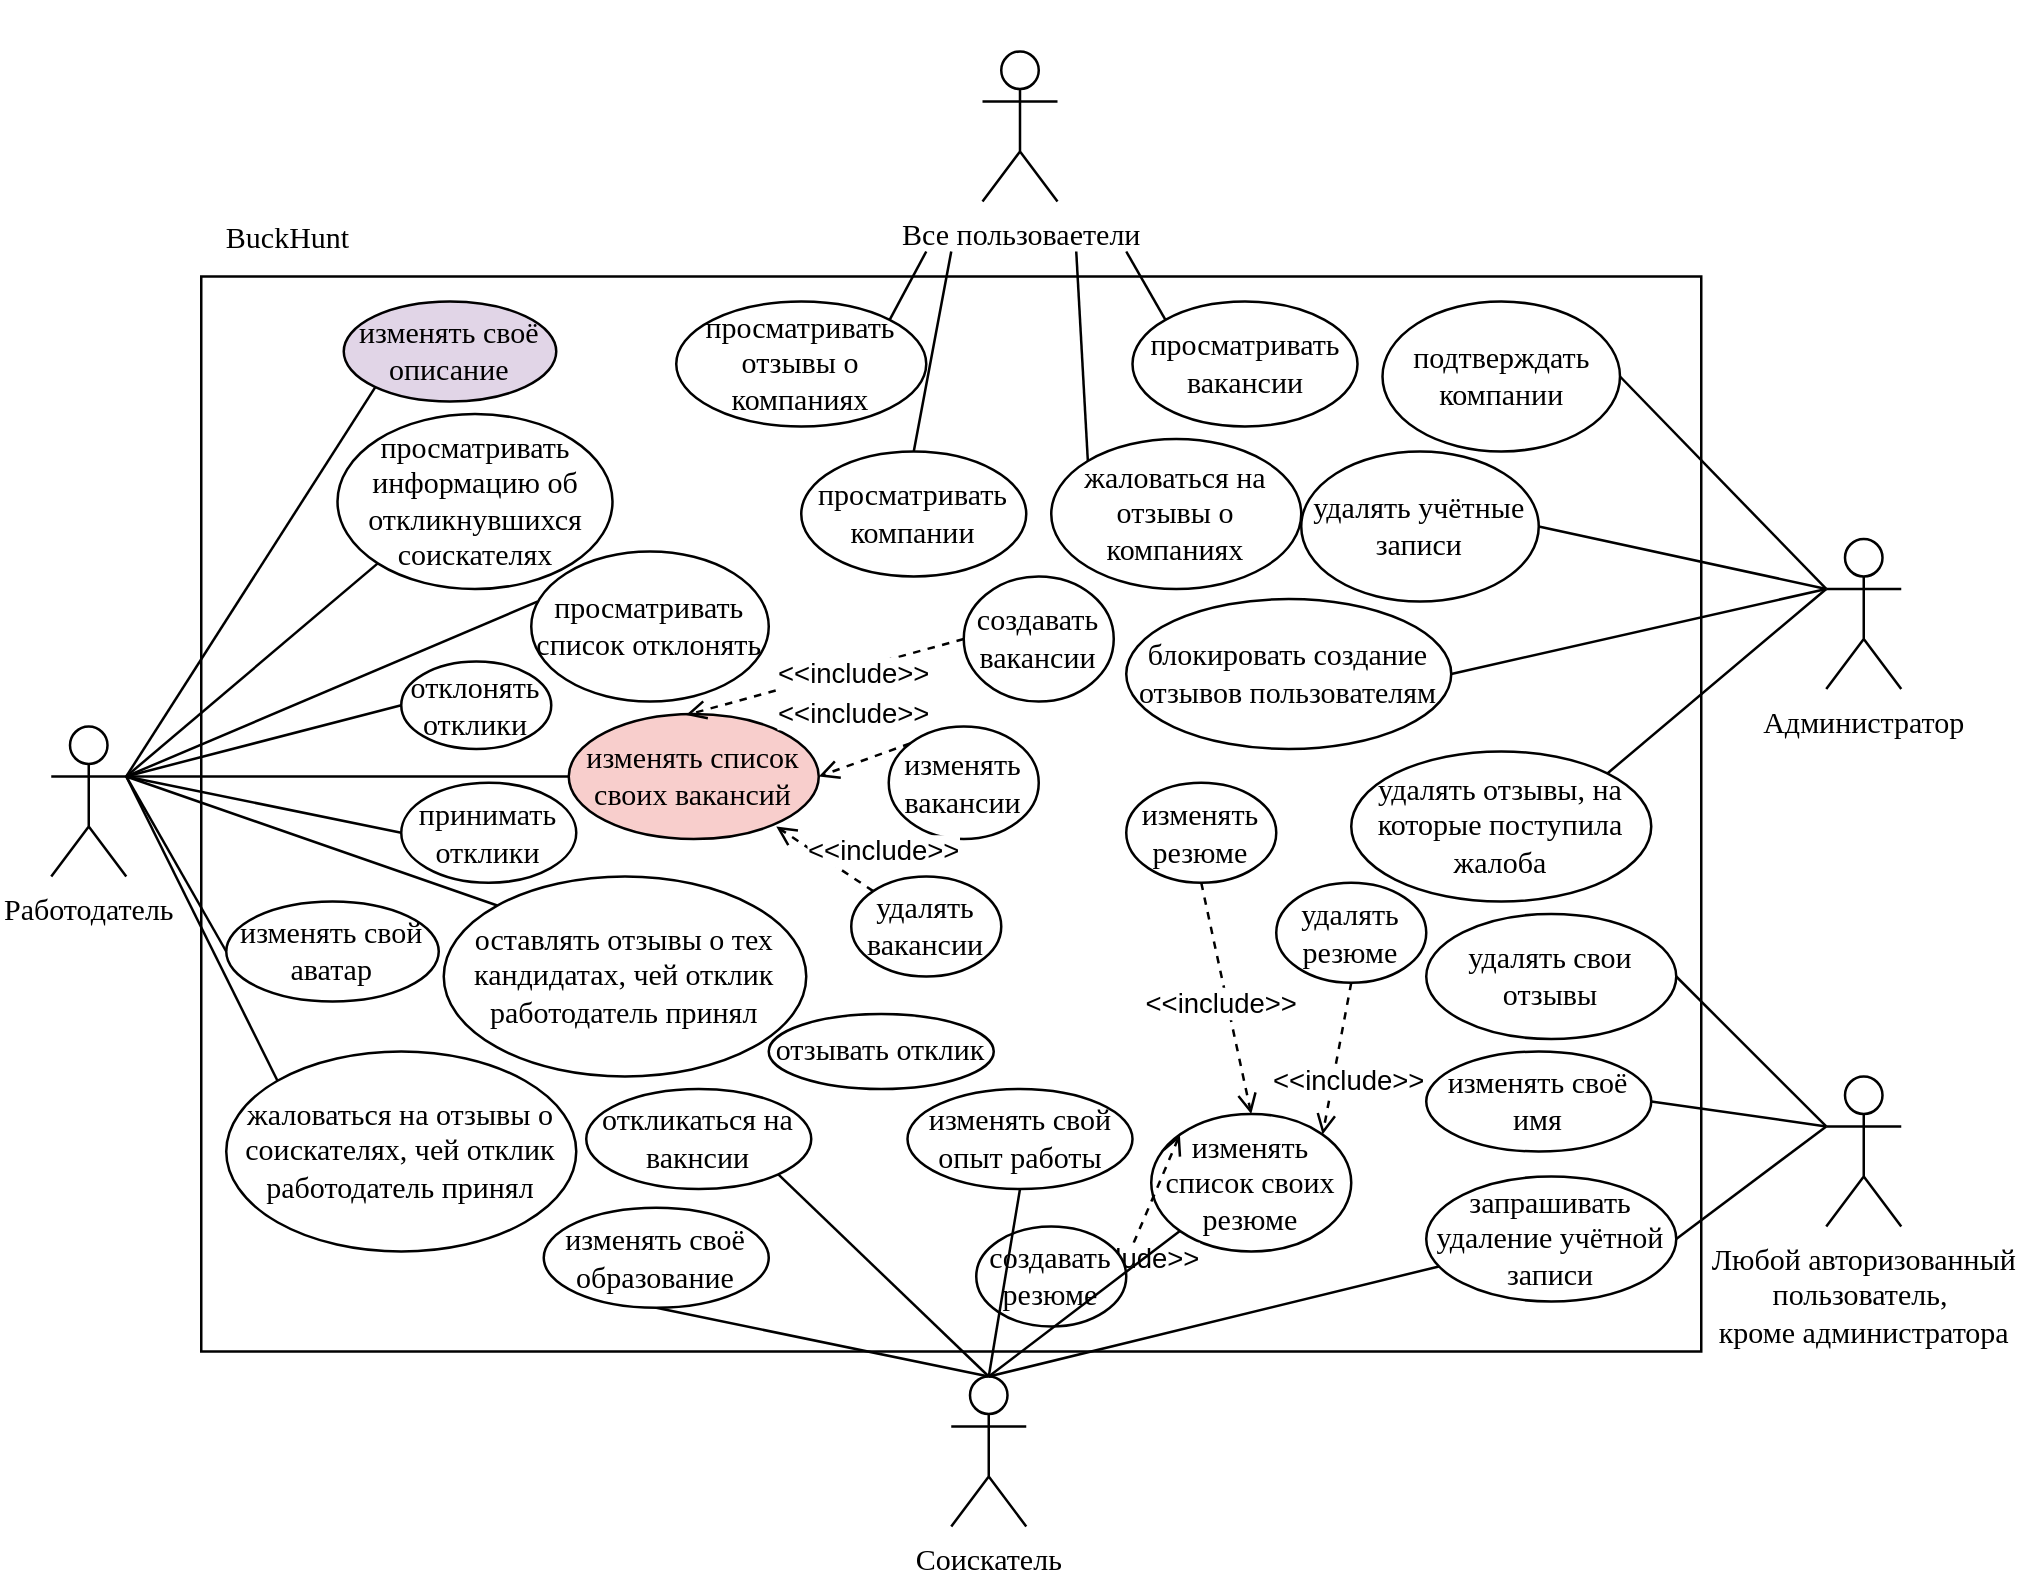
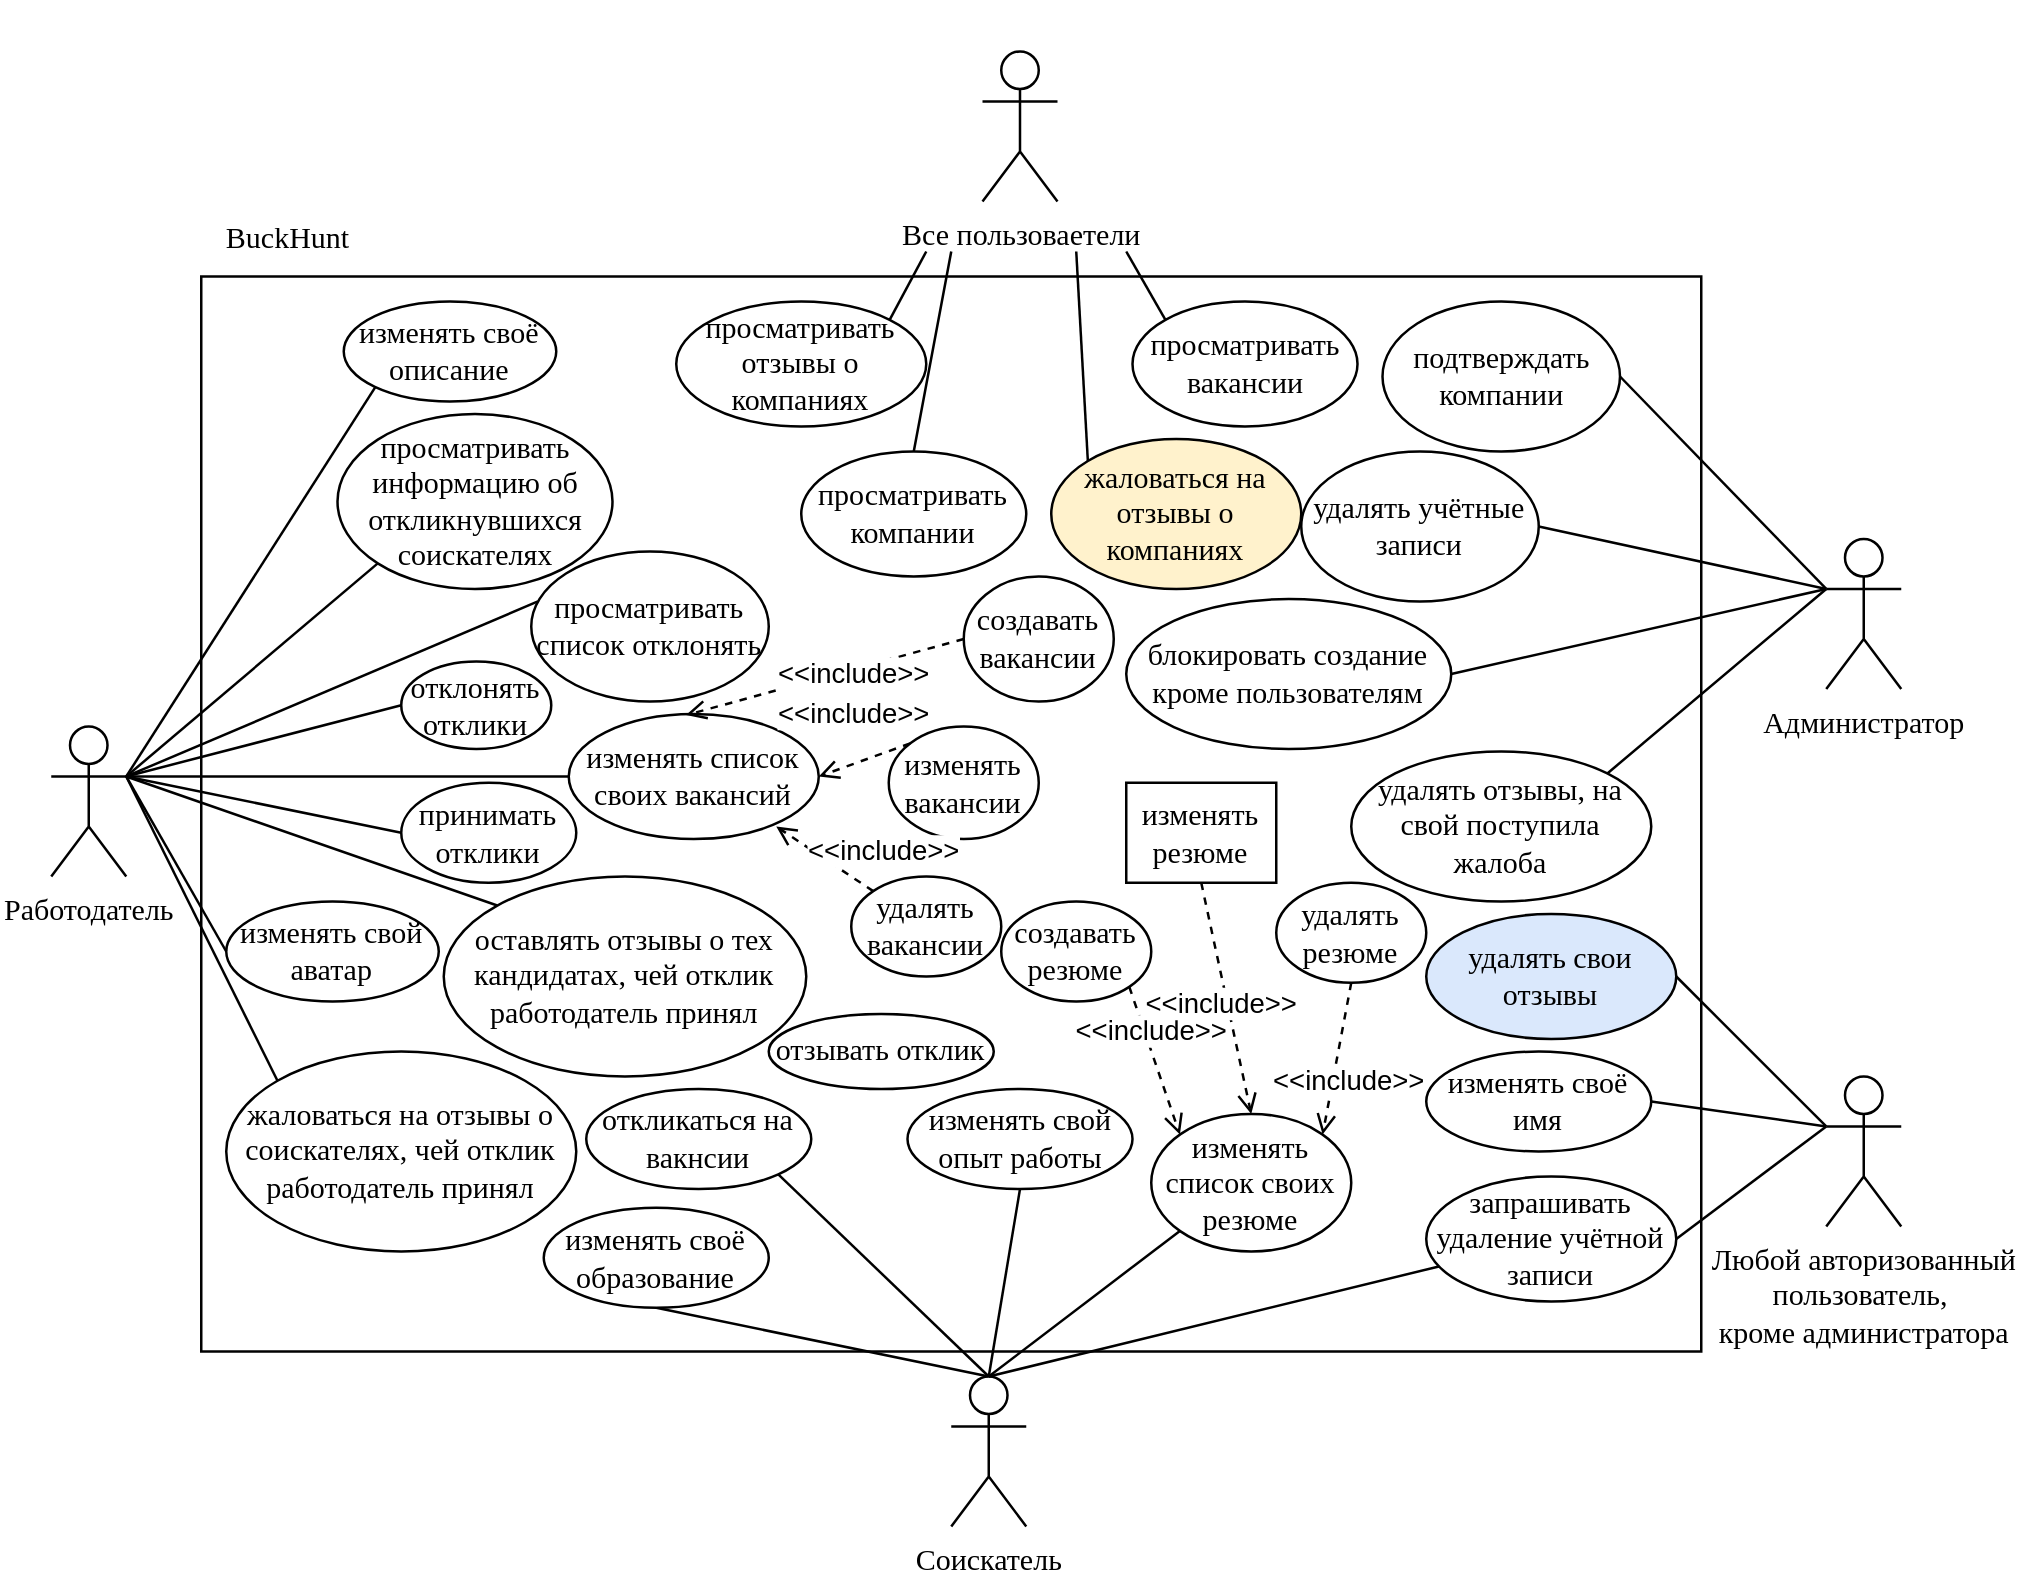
(450, 351) -> (450, 351)
(1176, 514) -> (1176, 514)
(1289, 674) -> (1289, 674)
(694, 776) -> (694, 776)
(1501, 826) -> (1501, 826)
(1201, 833) -> (1201, 833)
(1551, 976) -> (1551, 976)
(1051, 1276) -> (1076, 951)
